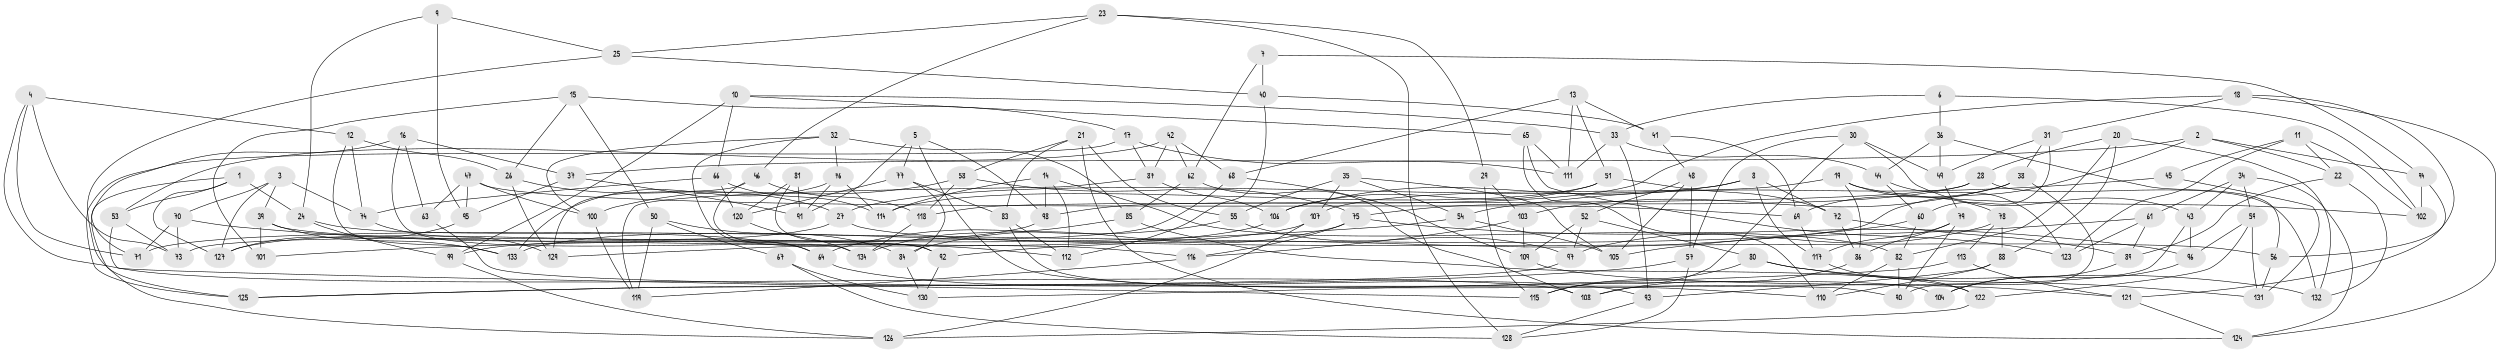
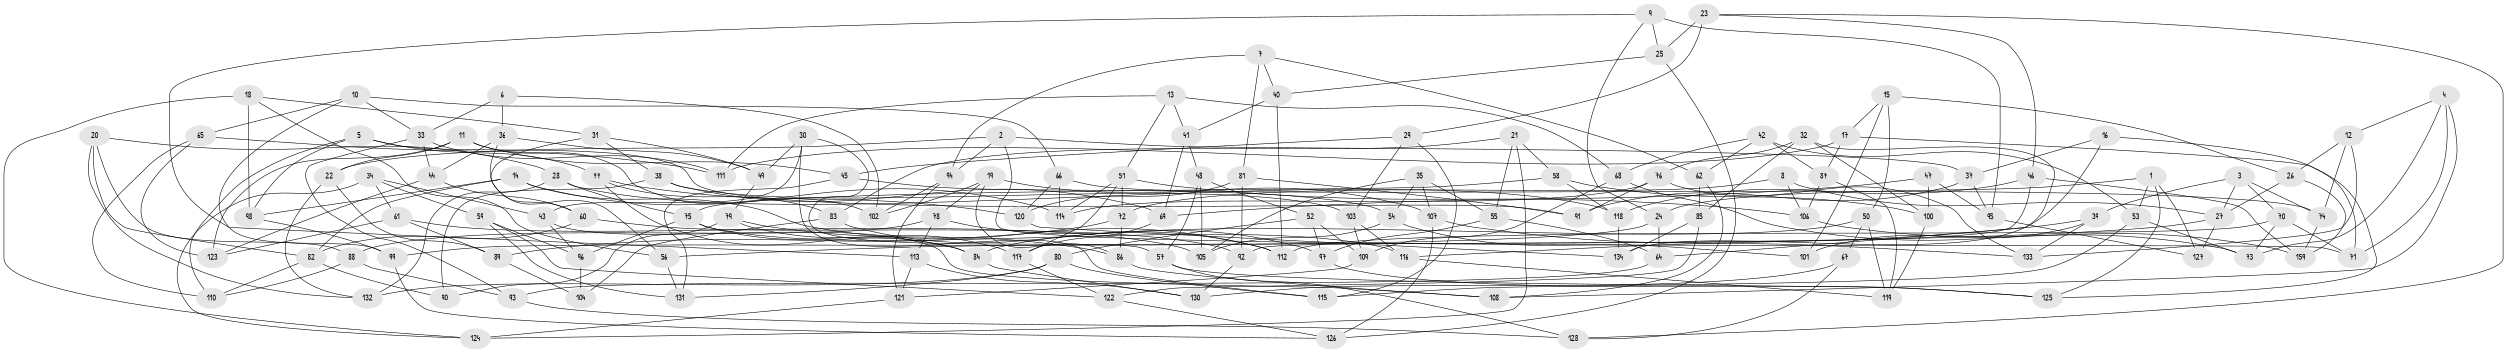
none -> (485, 42)
none -> (1251, 116)
none -> (1085, 154)
(238, 210) -> (2230, 196)
(425, 217) -> none
(1773, 222) -> (1086, 222)
(553, 258) -> (2301, 258)
